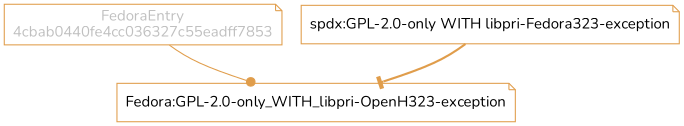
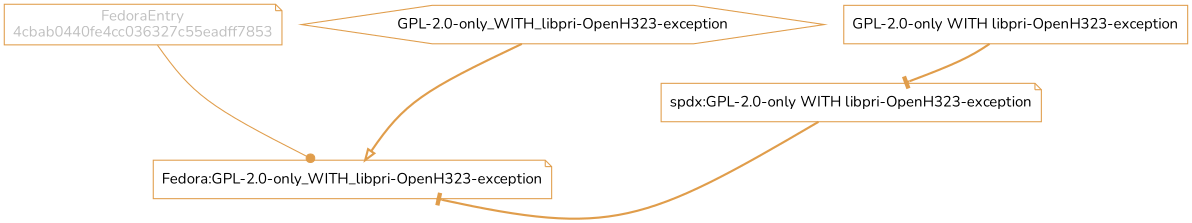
(490, 25) -> (851, 103)
none -> (563, 25)
none -> (1016, 25)
